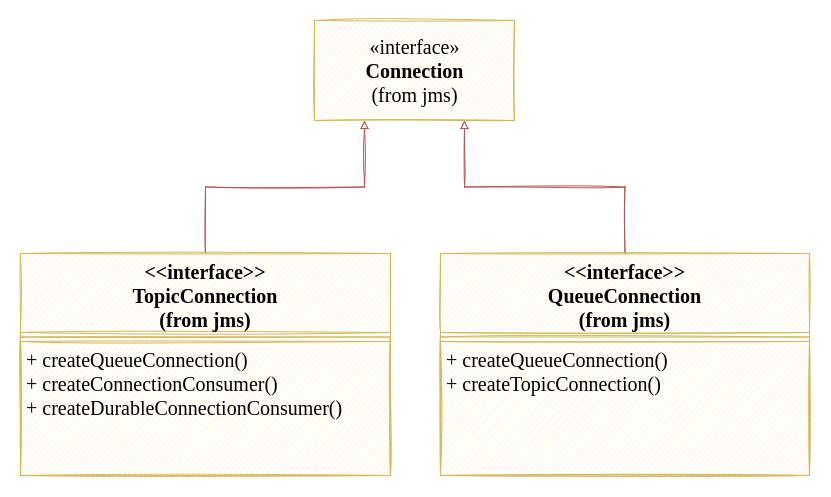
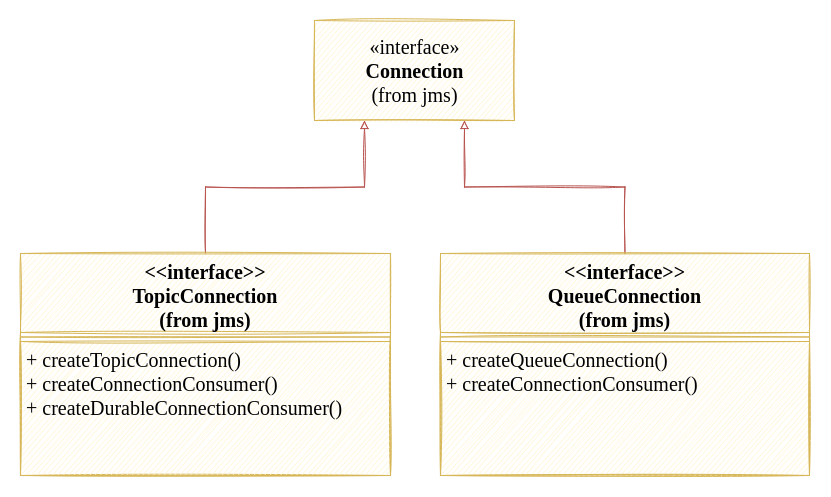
(161, 360) -> (158, 360)
(581, 360) -> (581, 360)
